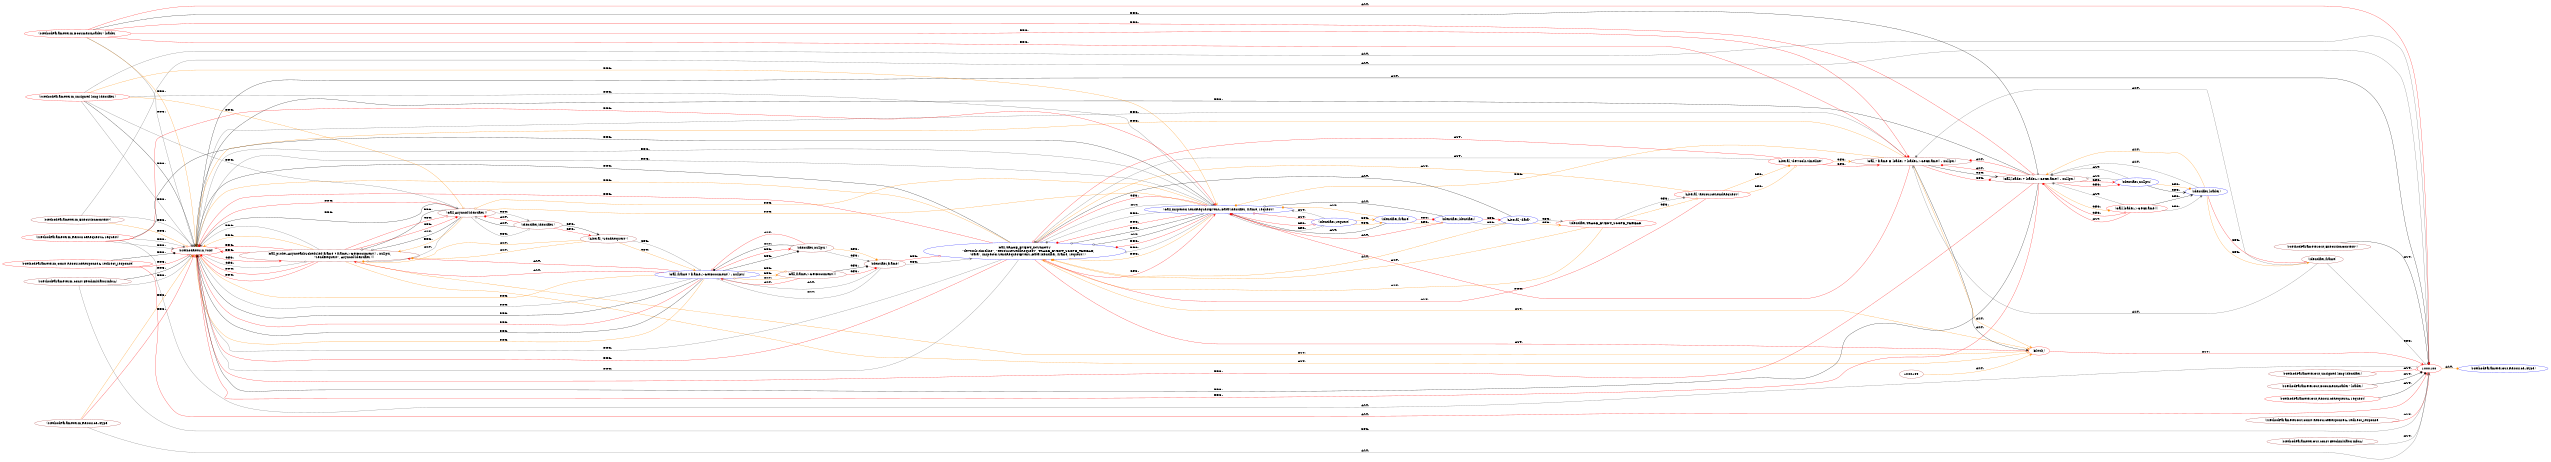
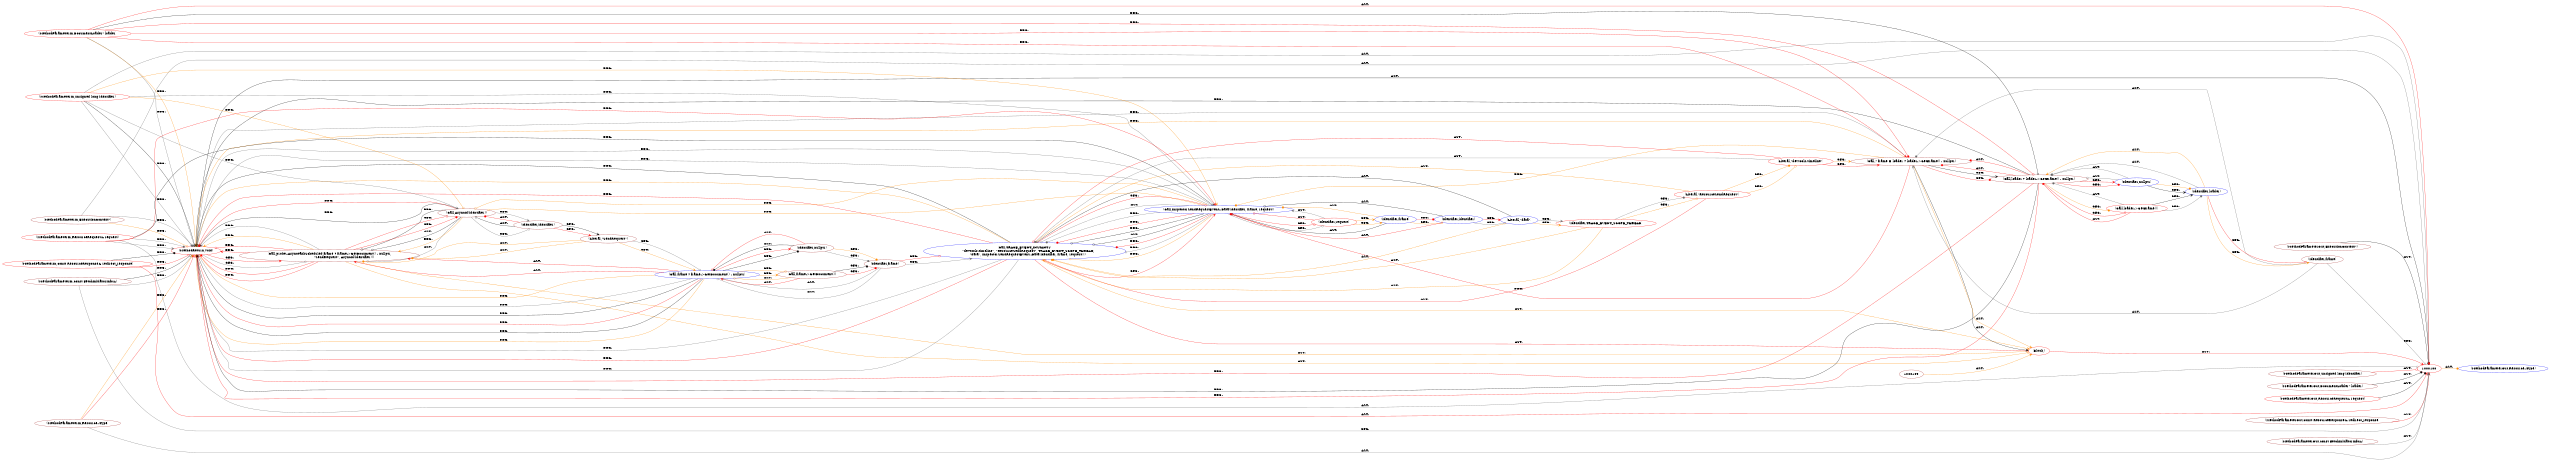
(1334, 222) -> (1334, 222)
